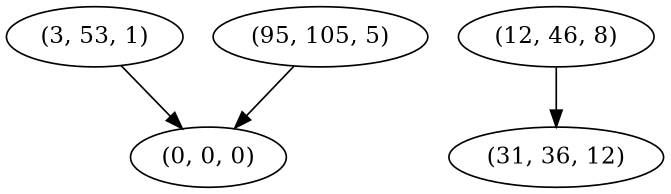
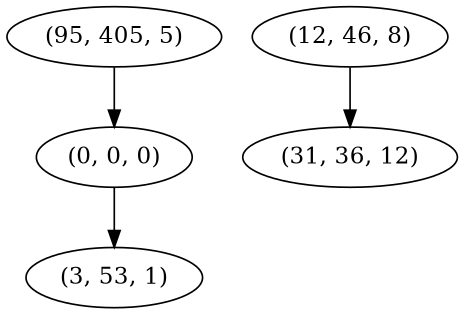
(320, 37) -> (114, 37)
(146, 91) -> (114, 209)
